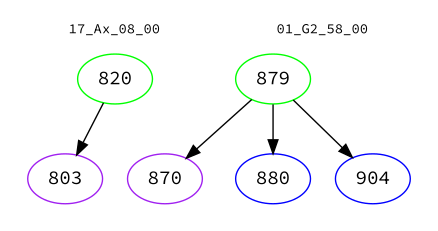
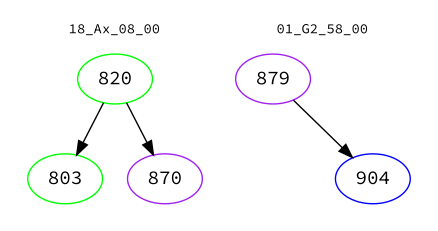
(115, 30) -> (115, 30)
(273, 79) -> (273, 79)
(234, 116) -> (137, 123)
(65, 179) -> (65, 179)
(273, 179) -> none
